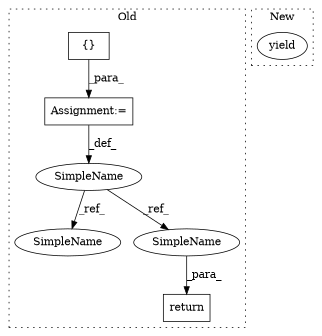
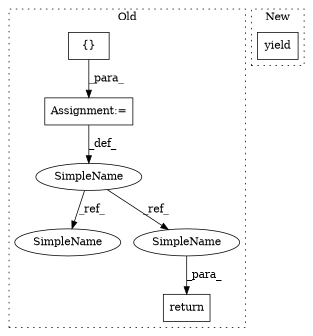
(282, 46) -> (278, 46)
